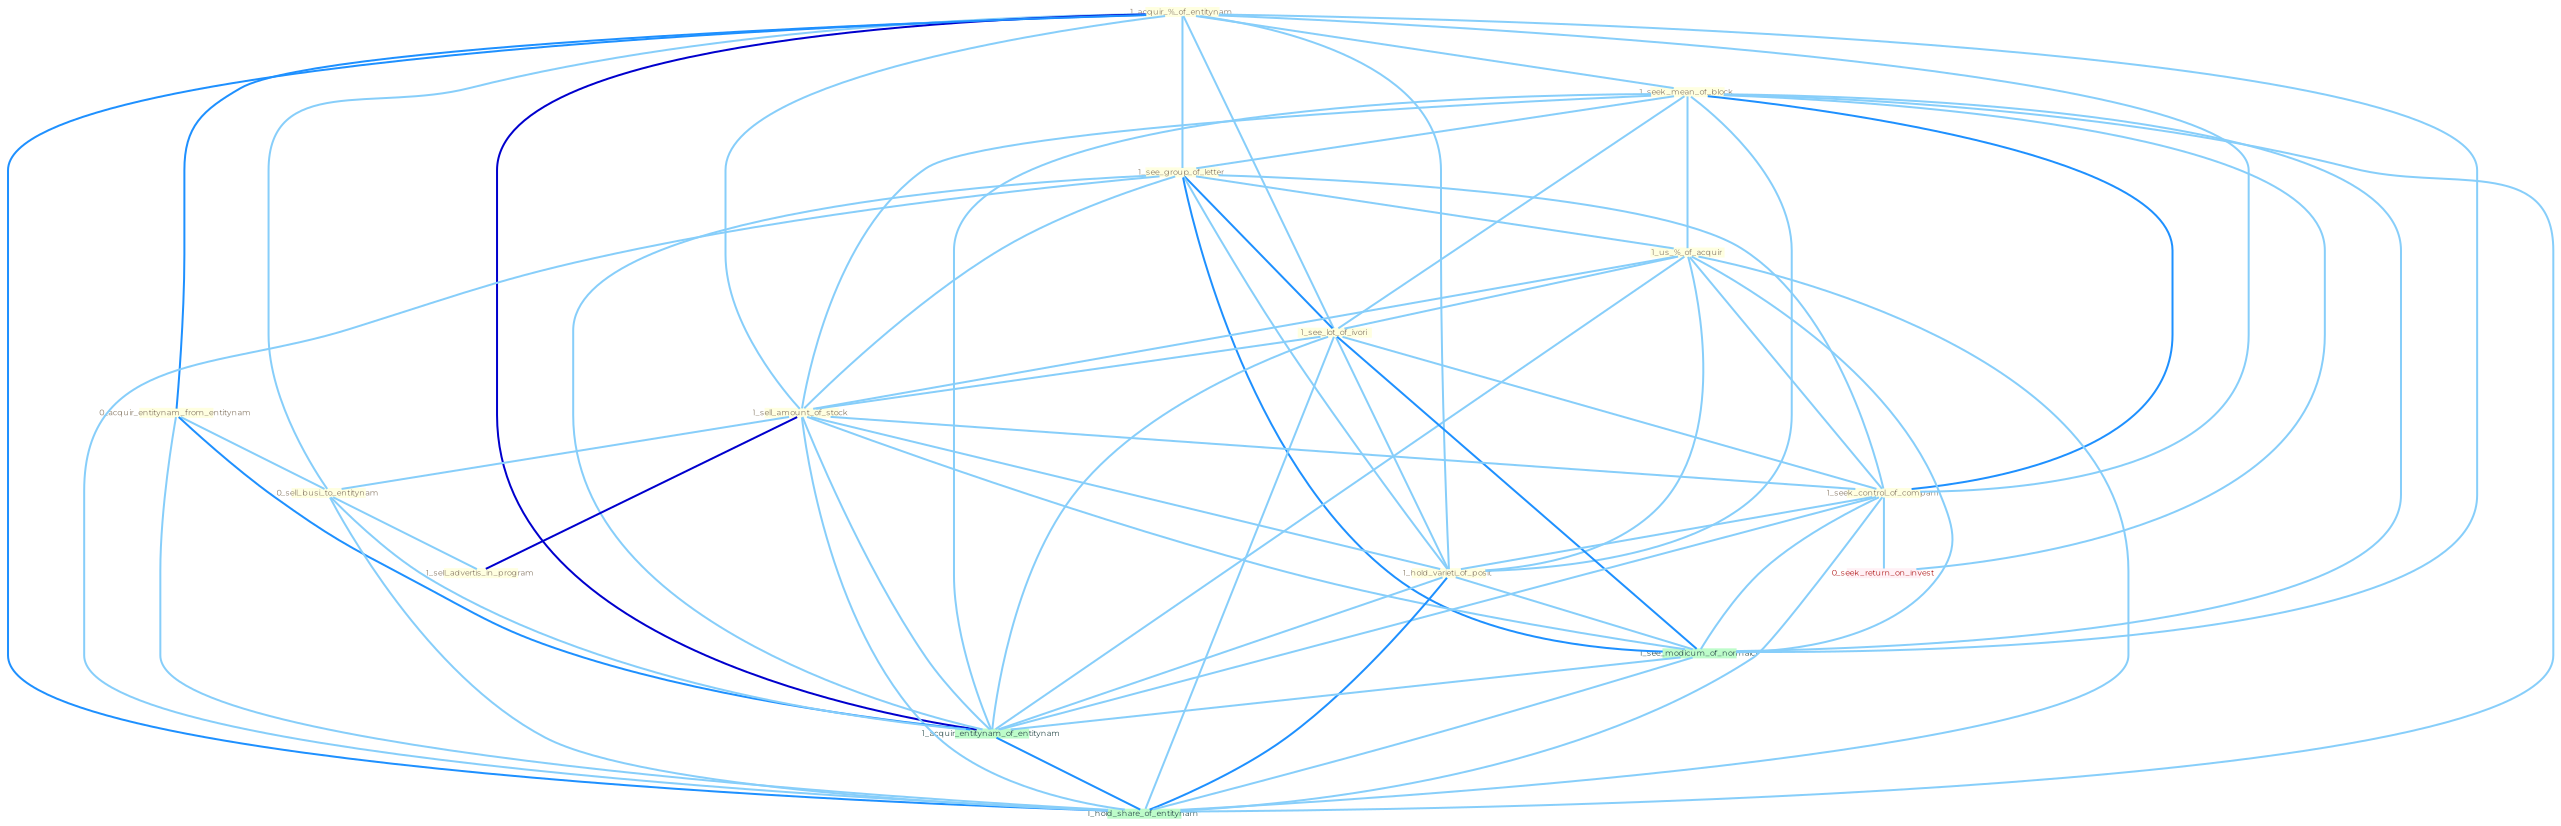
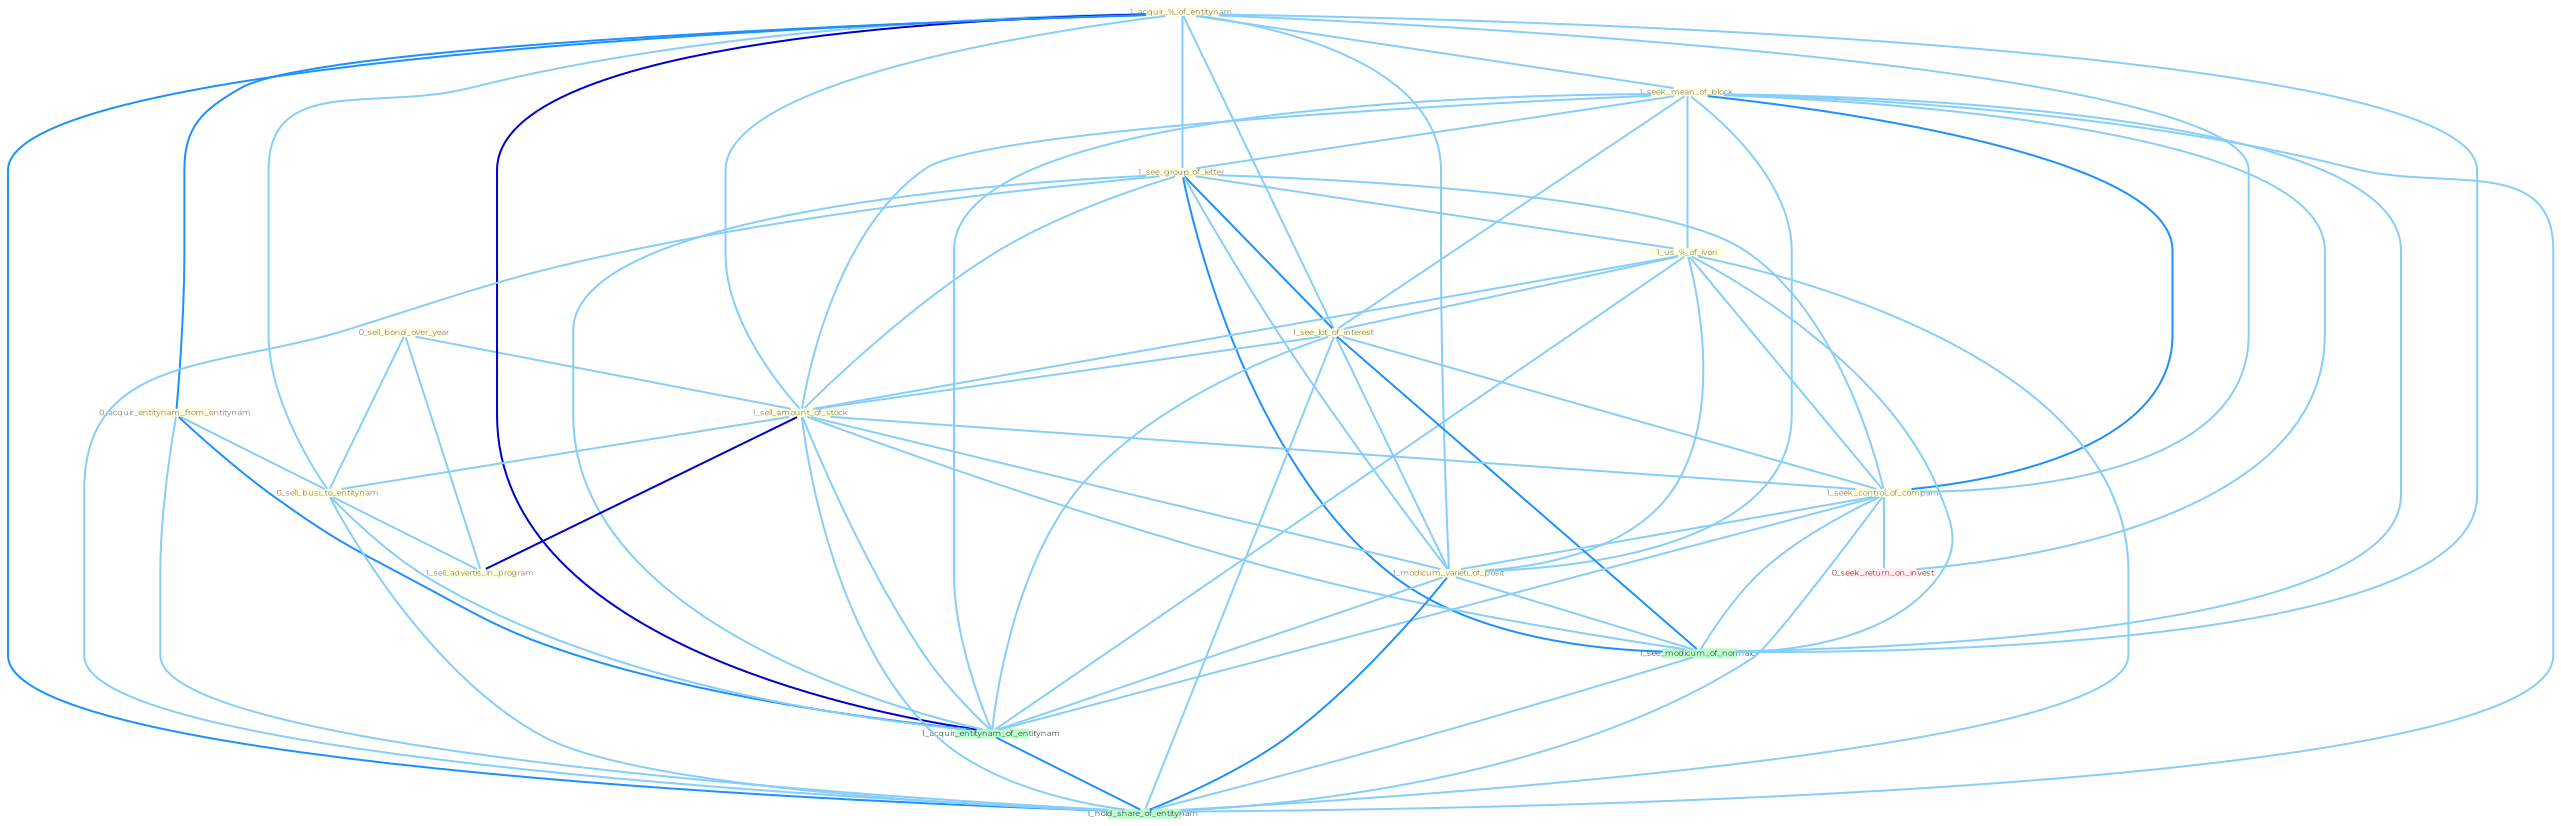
(1688, 253) -> (1688, 253)
none -> (405, 333)
(1335, 333) -> (1335, 333)
(1449, 573) -> (1449, 573)
(1362, 692) -> none
